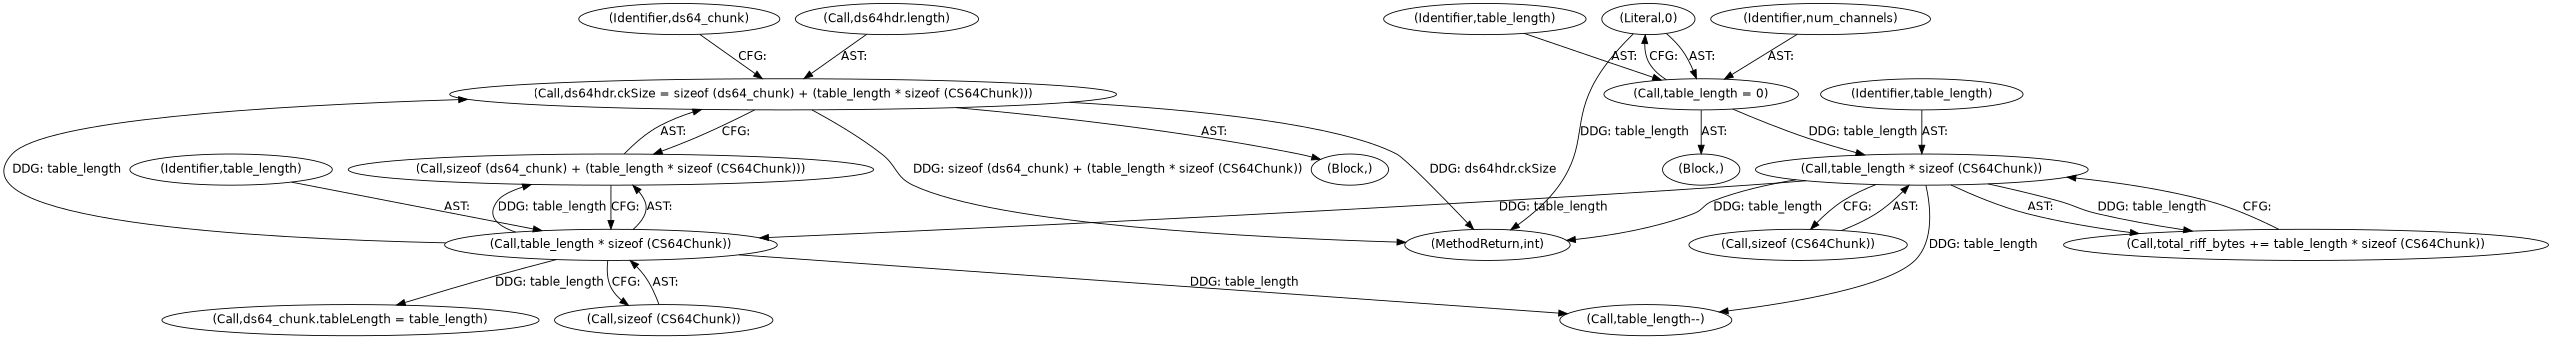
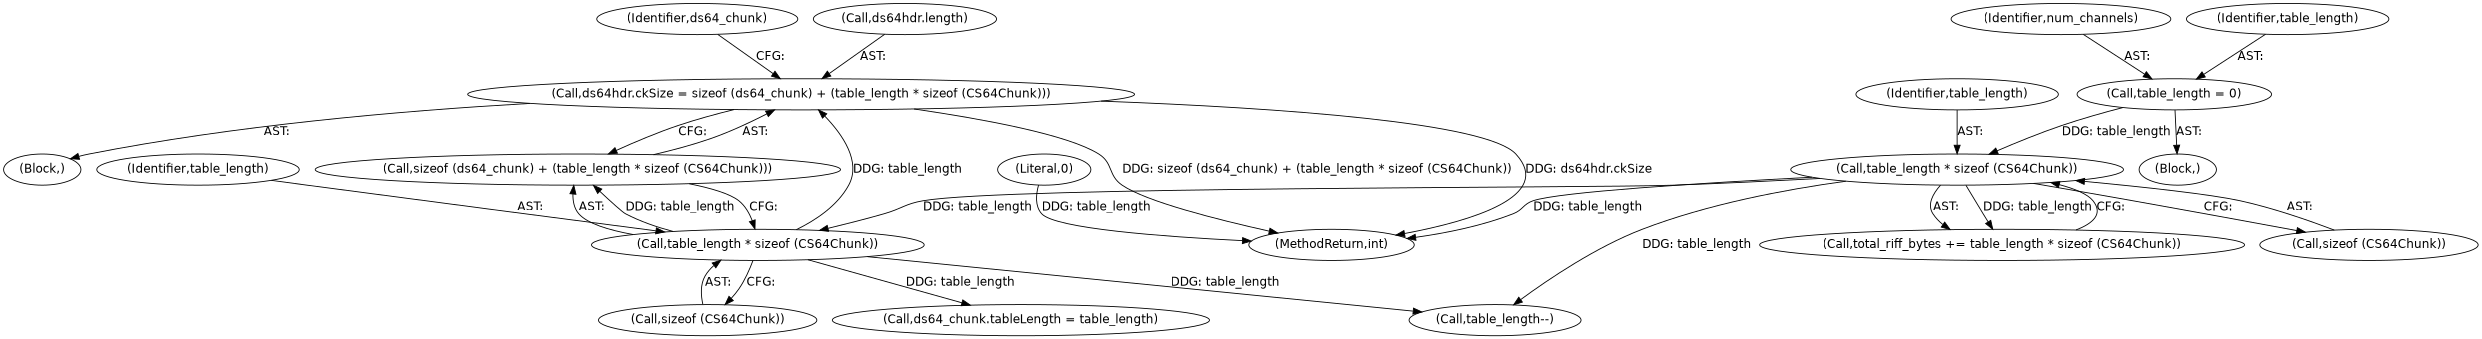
(1682, 50) -> none
(1650, 65) -> none
